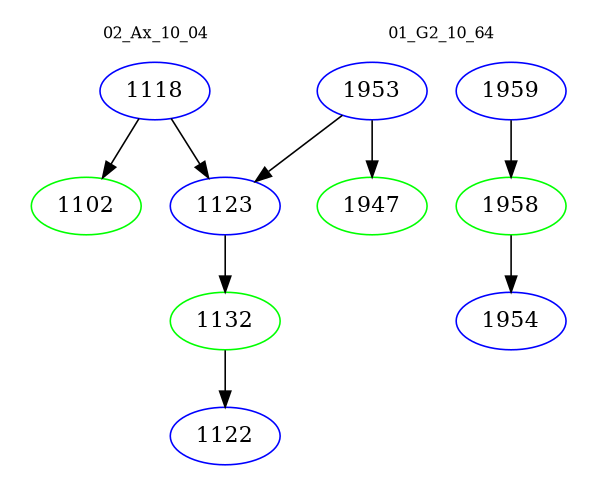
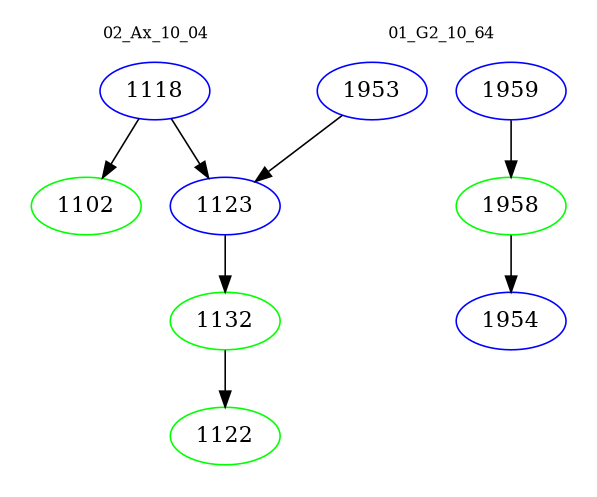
(372, 206) -> none
(225, 436) -> (225, 436)
